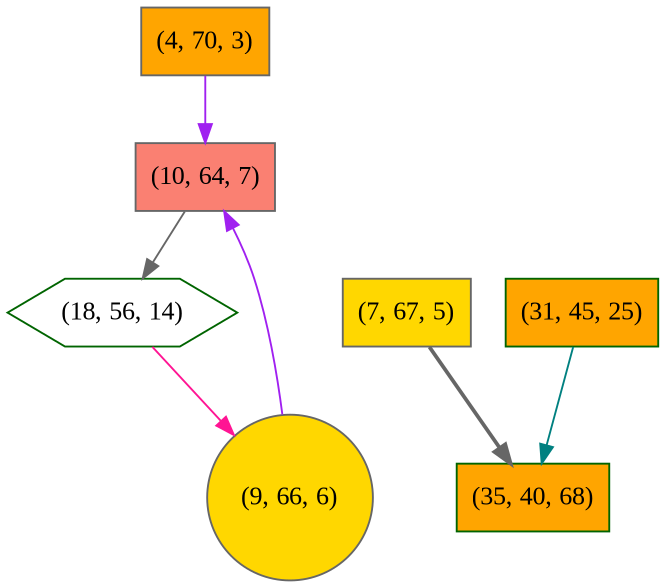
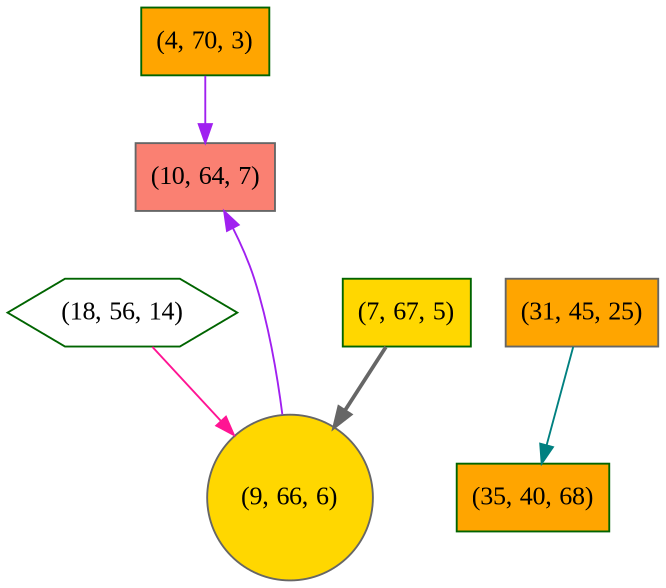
(205, 41) -> (205, 41)
(169, 237) -> none
(407, 313) -> (407, 313)
(582, 313) -> (582, 313)
(465, 397) -> (365, 379)
